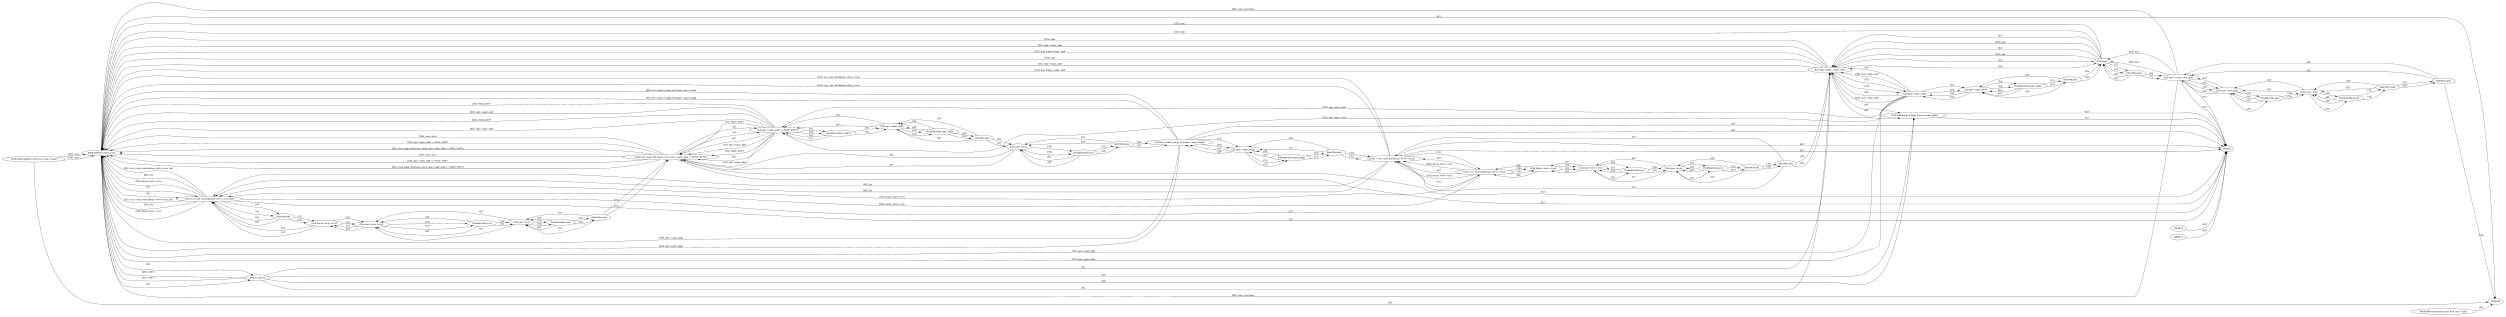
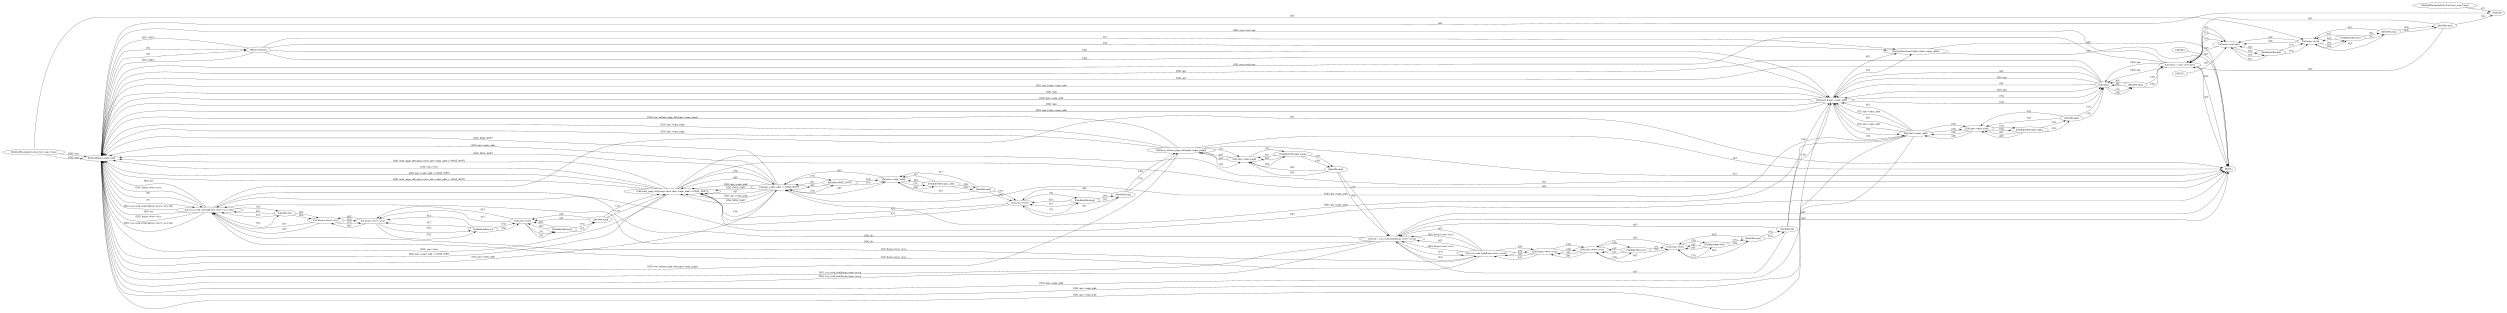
(2219, 205) -> (2209, 65)
(258, 278) -> (258, 50)
(1208, 304) -> (1122, 17)
